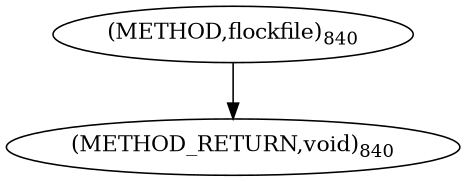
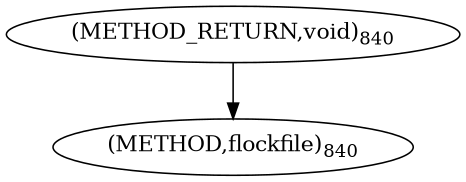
(233, 83) -> (233, 83)
